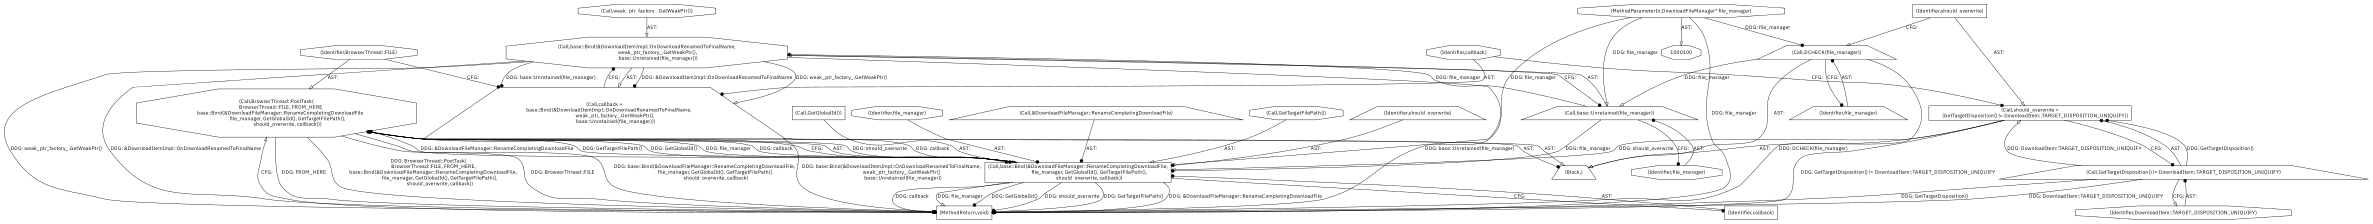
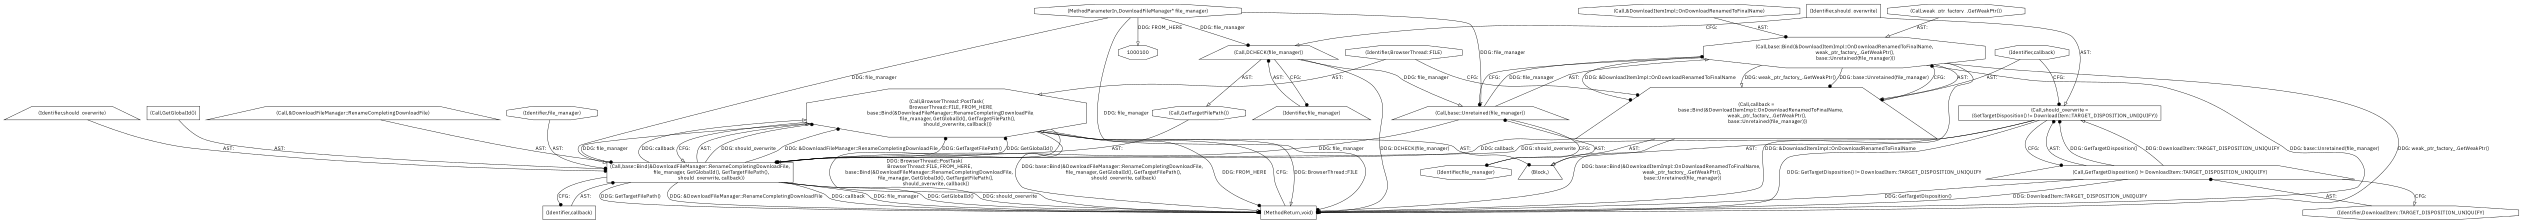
none -> (1689, 11)
(1687, 27) -> (1160, 27)
(1726, 144) -> (1235, 81)
